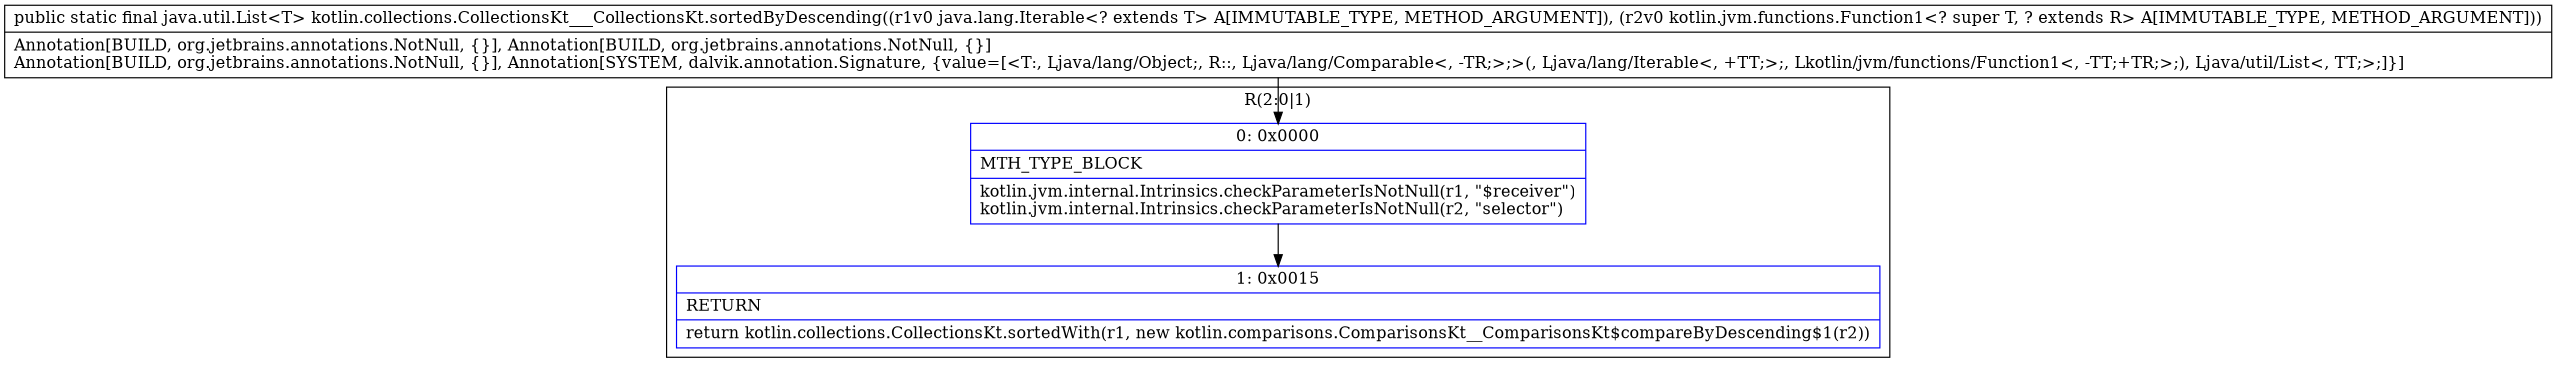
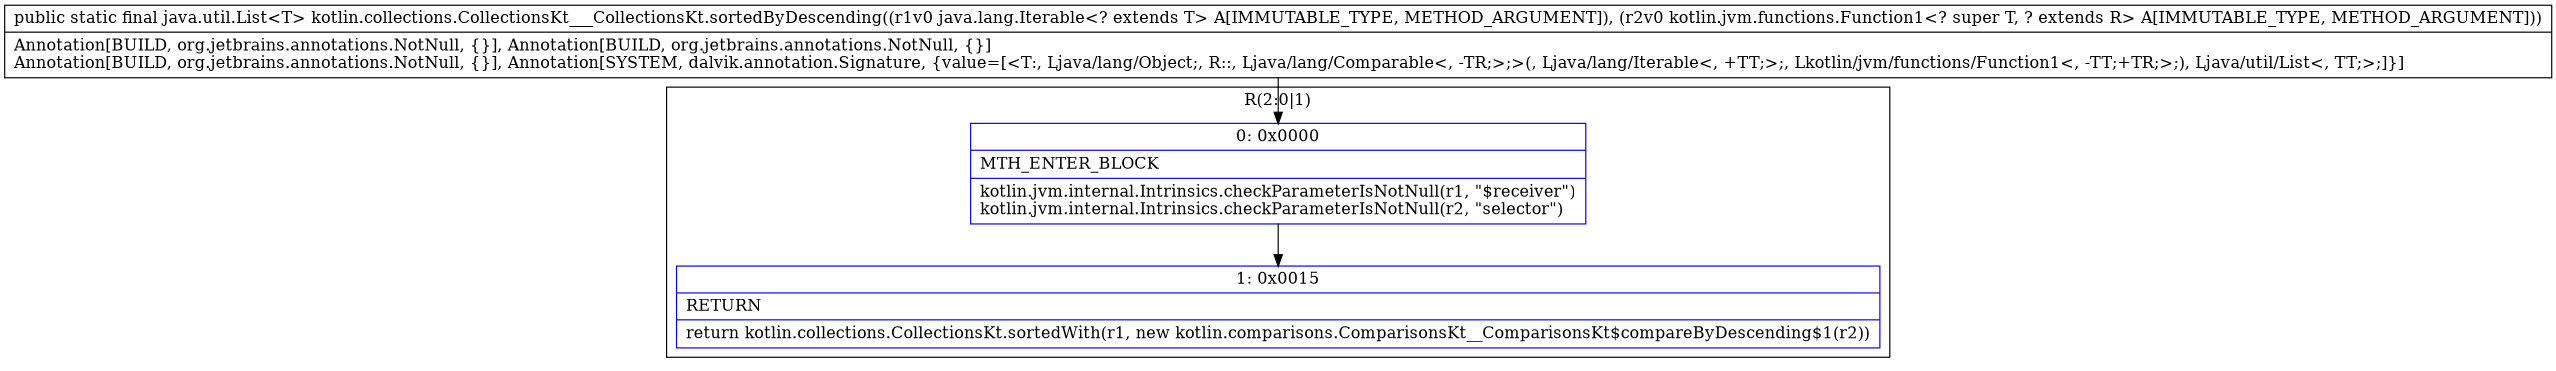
(1061, 164) -> (1070, 164)
